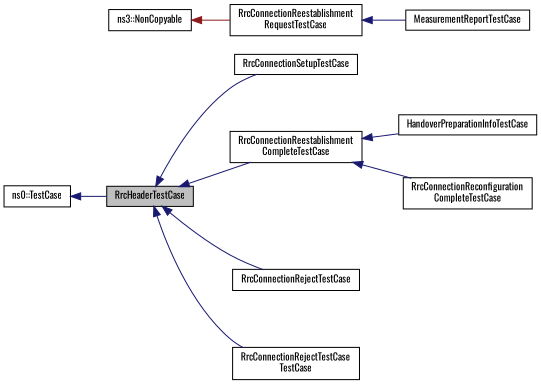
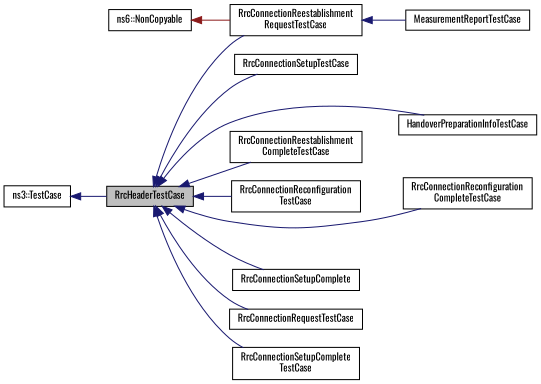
(150, 20) -> (150, 20)
none -> (189, 98)
(386, 135) -> (283, 109)
(387, 172) -> (303, 228)
(37, 196) -> (37, 196)
none -> (296, 196)
(296, 280) -> (296, 280)
none -> (296, 319)
(296, 364) -> (296, 364)
